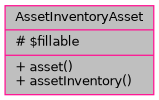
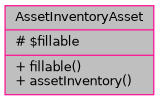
(44, 67) -> (48, 67)
